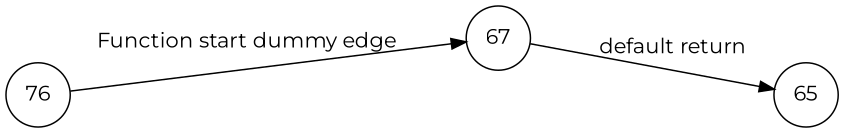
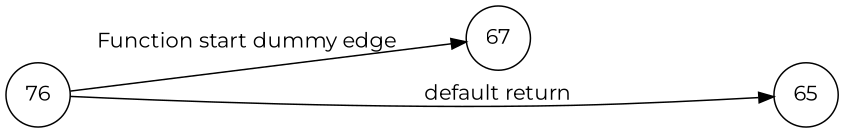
(645, 65) -> (414, 106)
